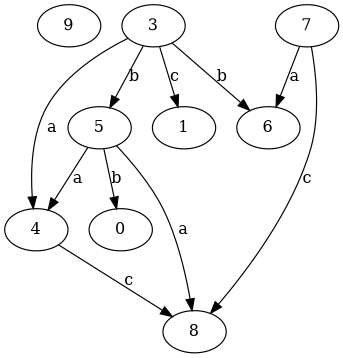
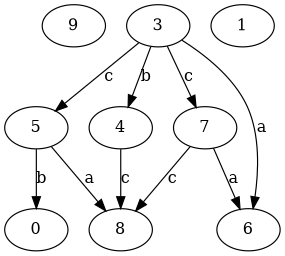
(167, 71) -> (179, 71)
(135, 77) -> (109, 77)
(223, 77) -> (262, 128)
(52, 128) -> (147, 77)
(71, 174) -> none
